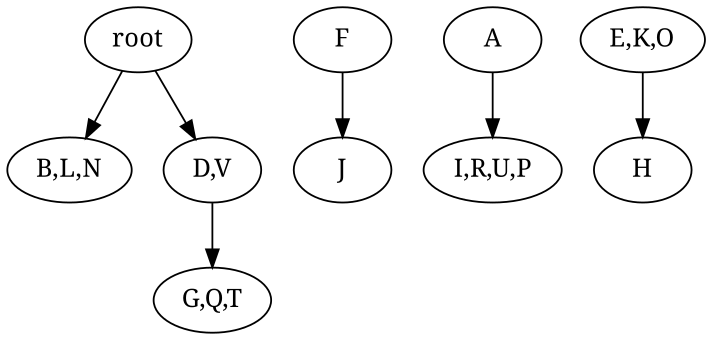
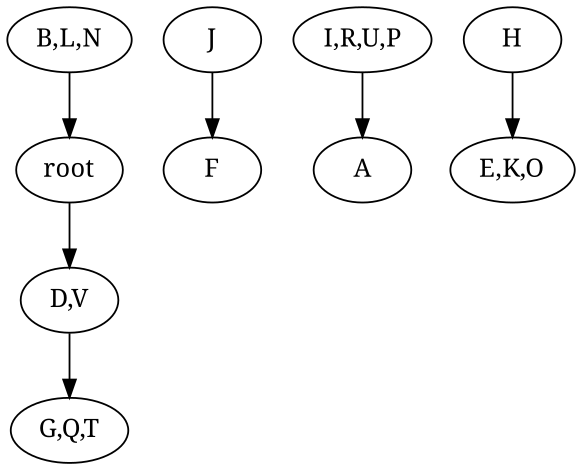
(108, 96) -> (70, 96)
(343, 96) -> (212, 96)
(493, 96) -> (362, 96)
(643, 96) -> (513, 96)
